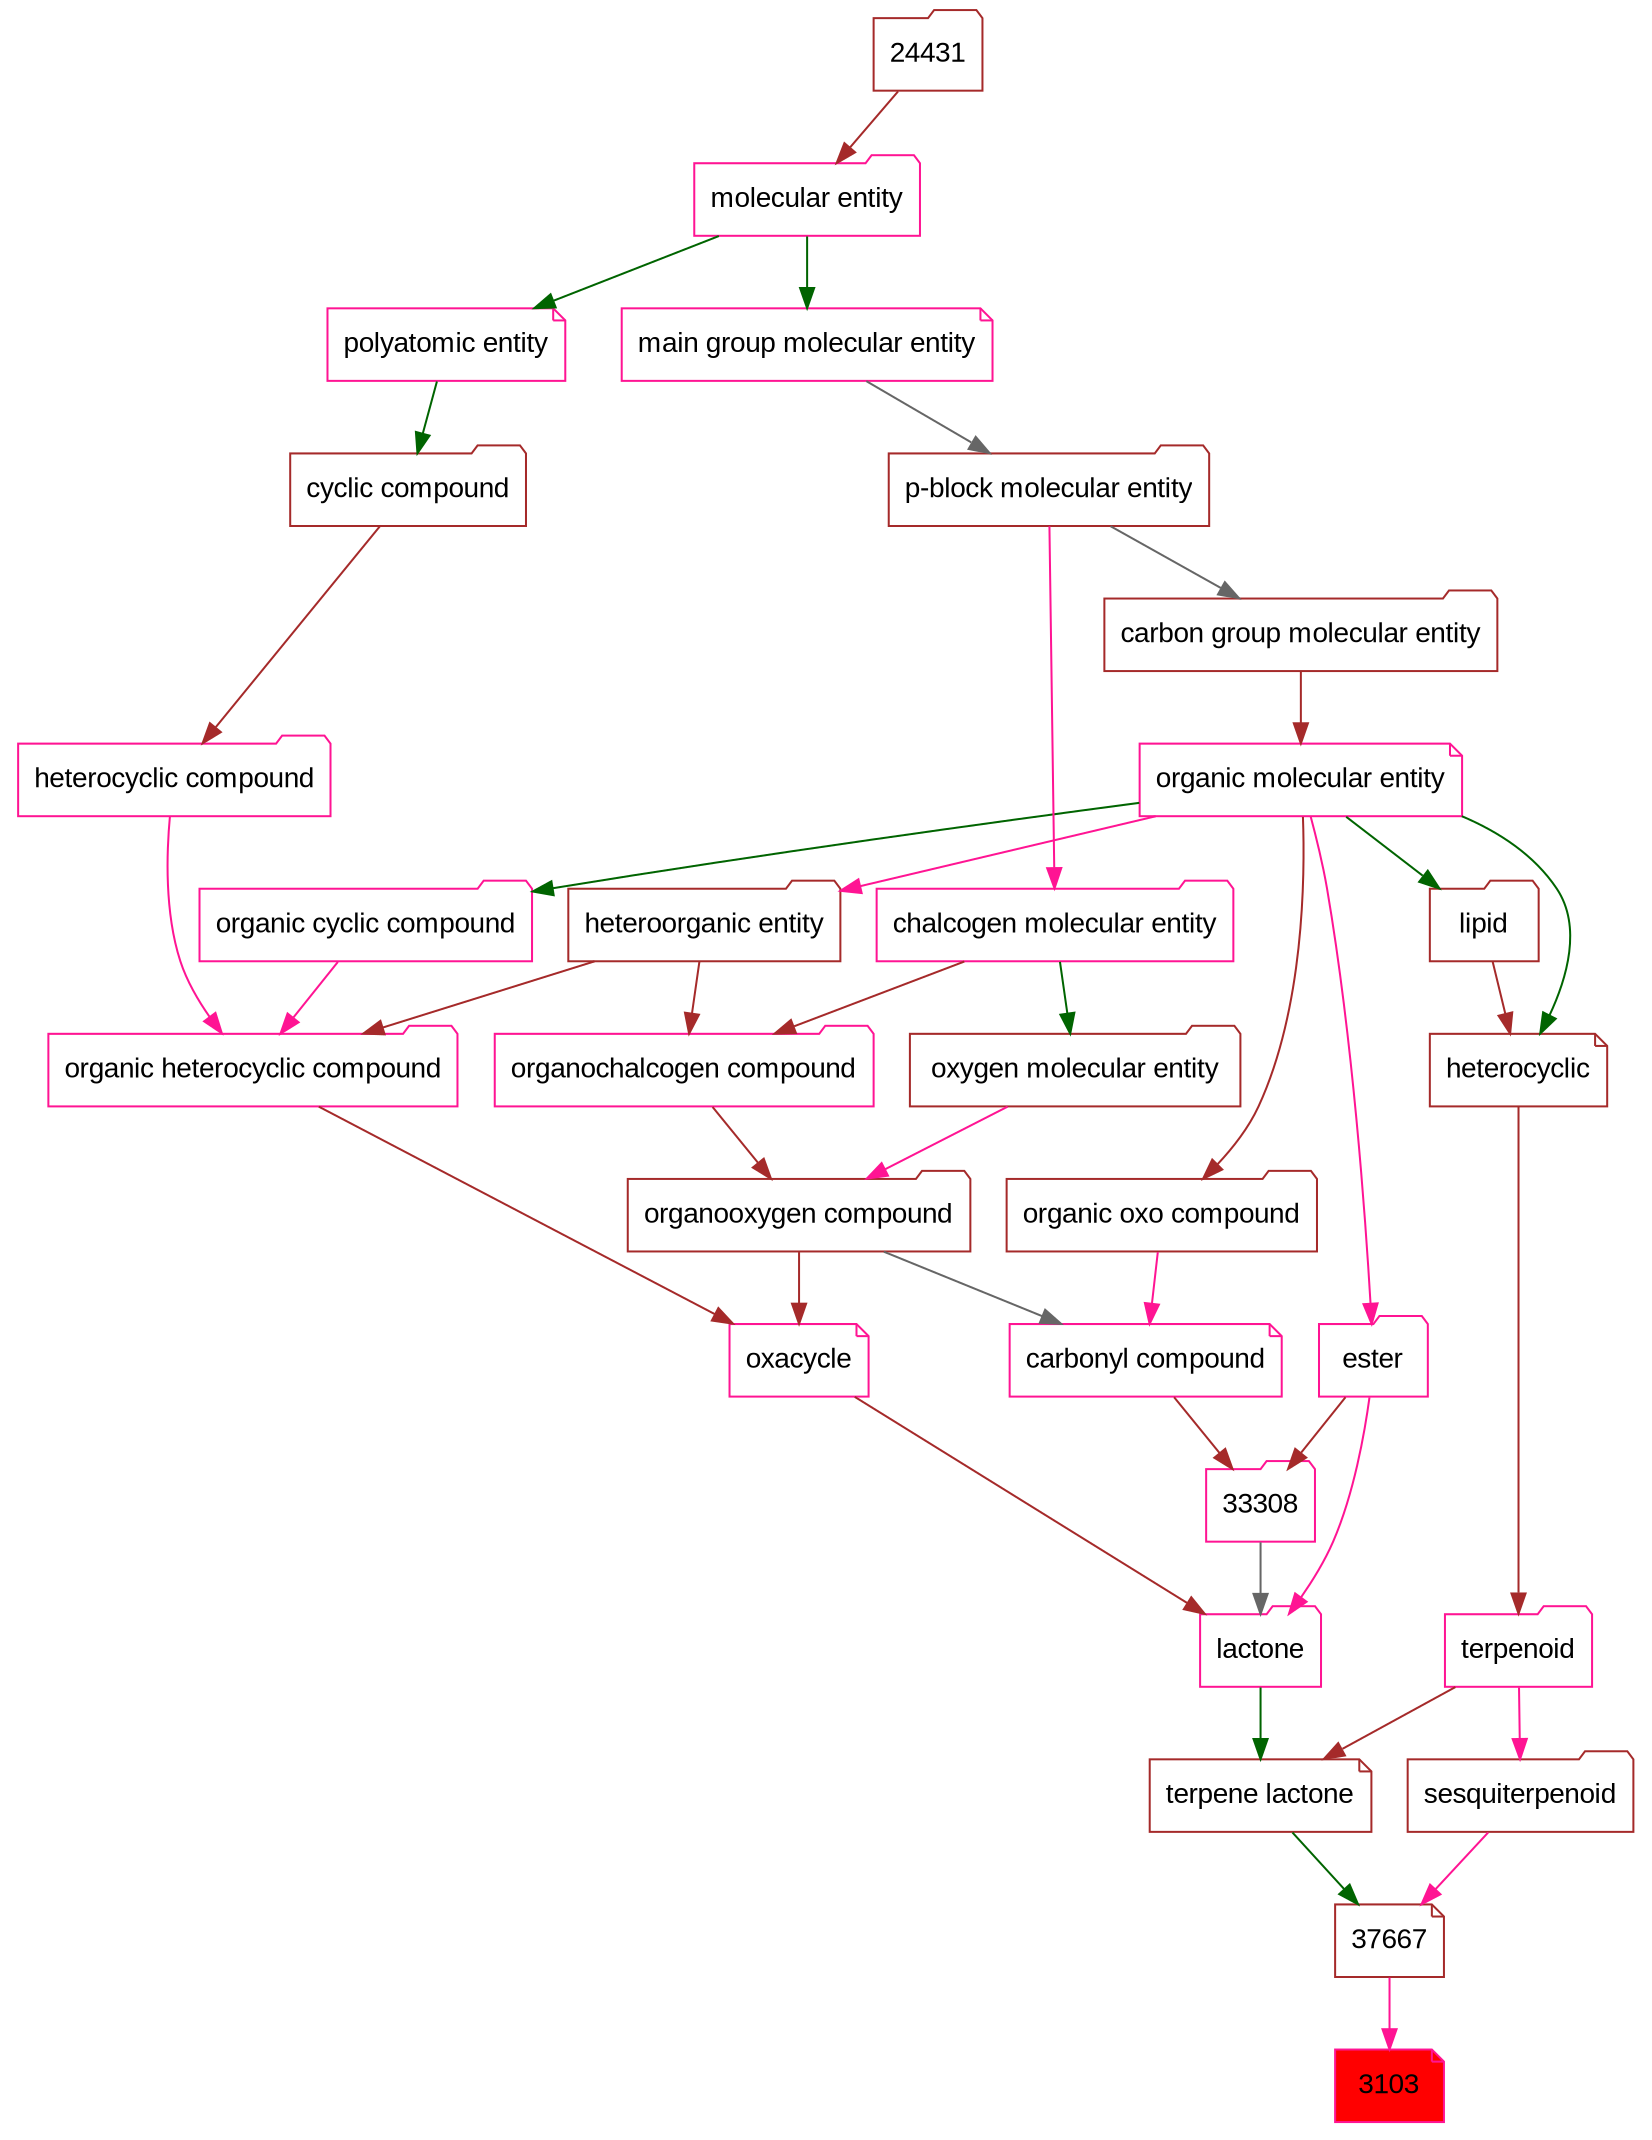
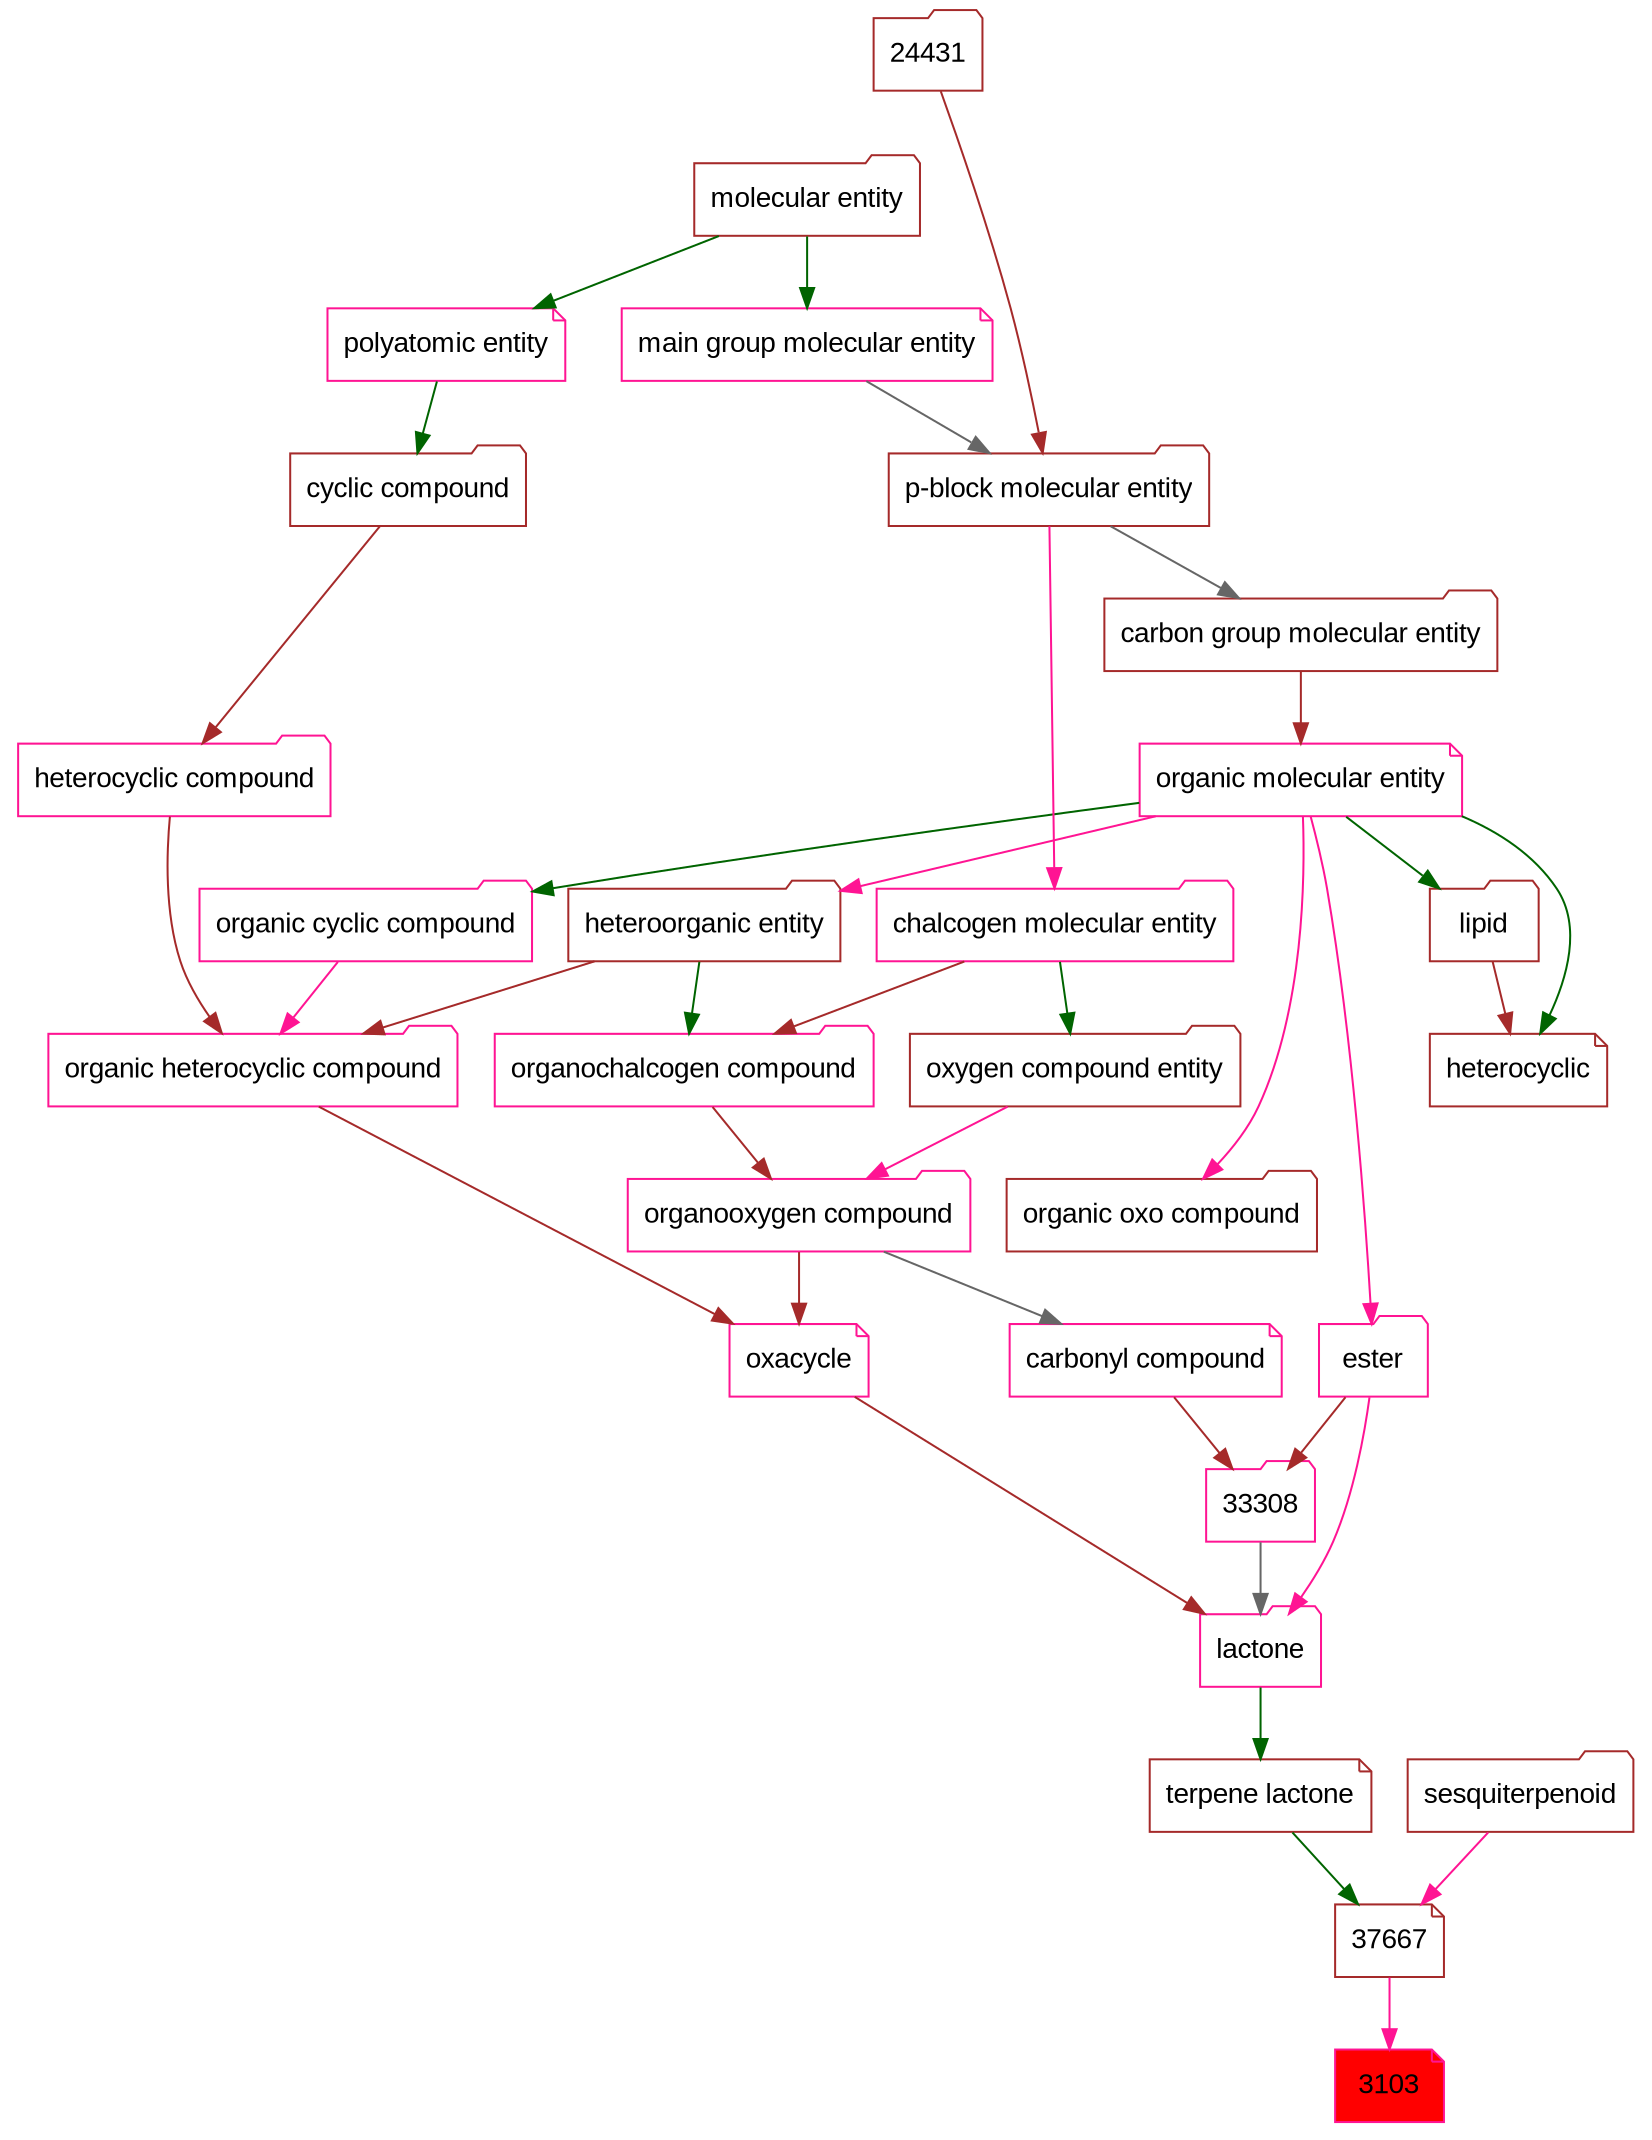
(874, 119) -> (997, 260)
(807, 200) -> (807, 200)
(171, 921) -> (171, 921)
(696, 988) -> (696, 988)
(1291, 999) -> (1291, 999)
(1075, 1070) -> (1075, 1070)
(799, 1215) -> (799, 1215)
(1155, 1278) -> none
(1519, 1651) -> none
